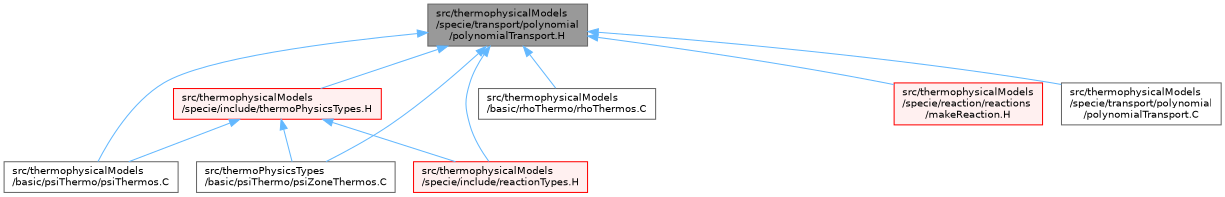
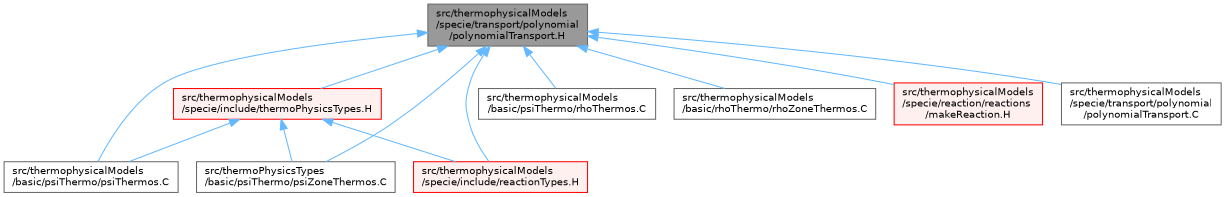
(567, 104) -> (567, 104)
none -> (775, 104)
